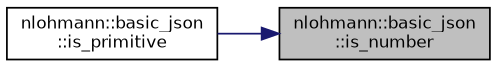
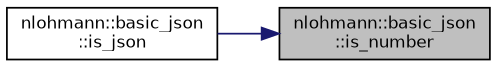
(112, 34) -> (112, 34)
